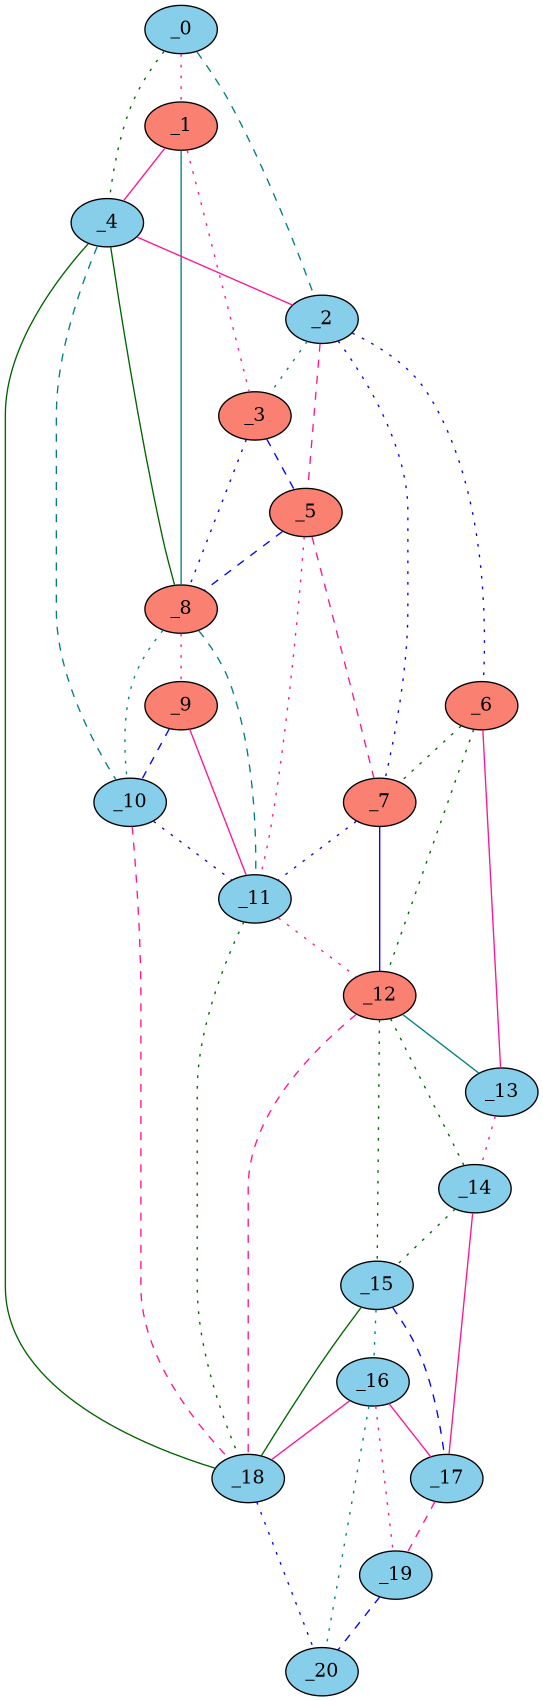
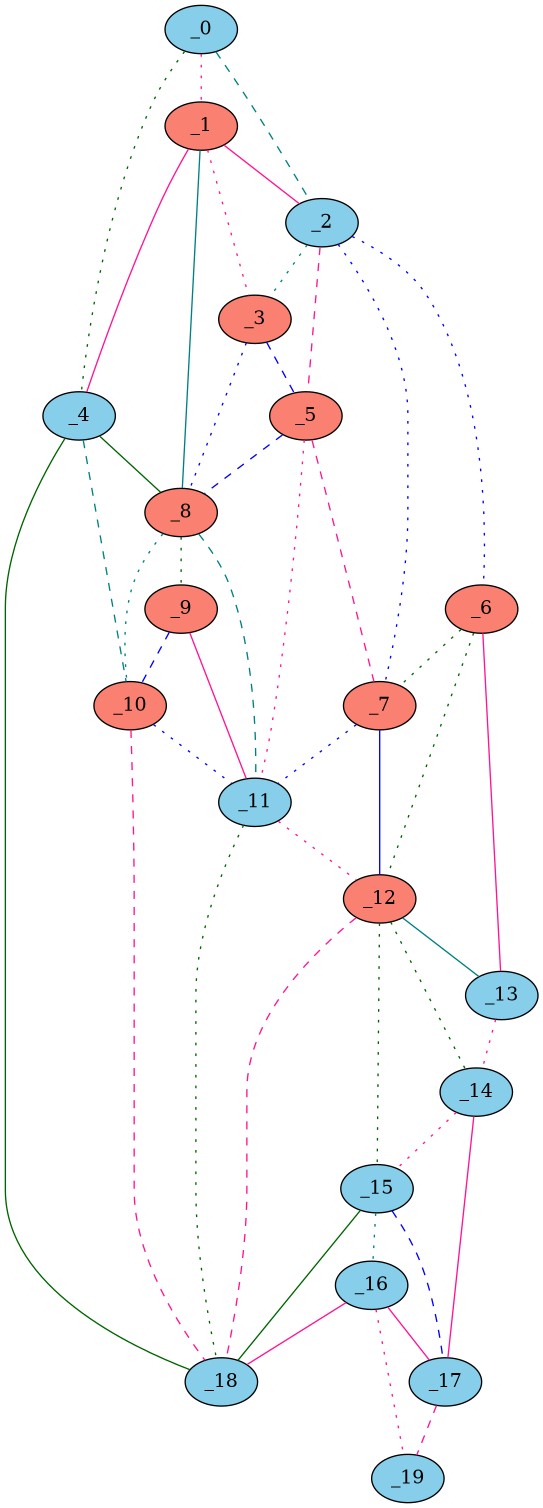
(207, 268) -> (262, 174)
(181, 658) -> (181, 561)
(130, 802) -> (130, 706)
(426, 1237) -> (427, 1140)
(322, 1672) -> none
